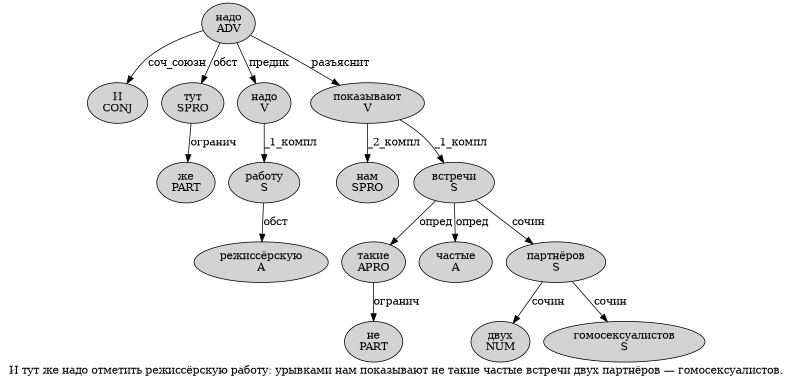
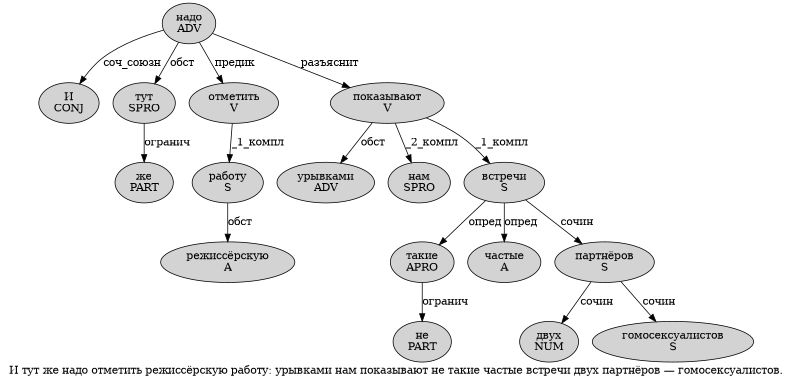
(264, 103) -> (234, 103)
none -> (326, 183)
